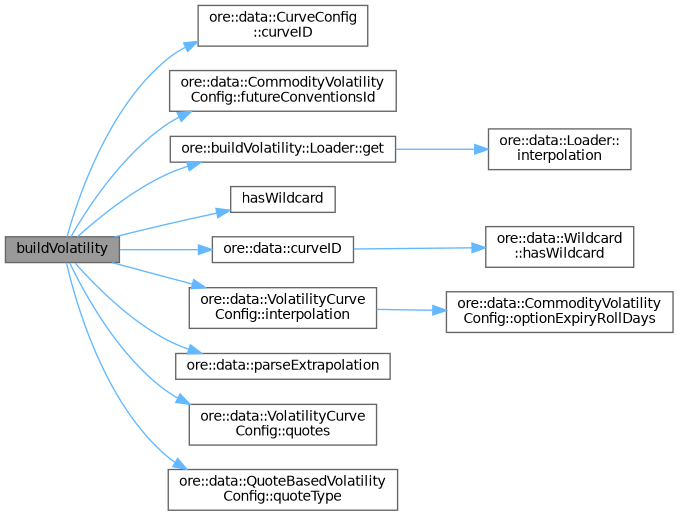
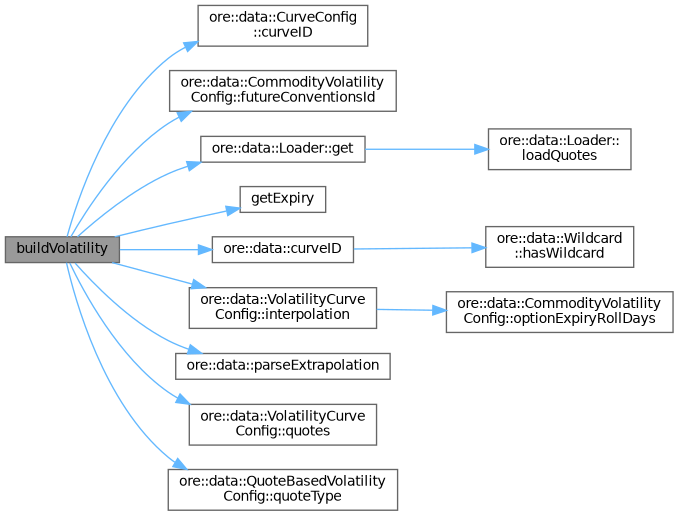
(283, 149) -> (283, 149)
(560, 149) -> (560, 149)
(283, 199) -> (283, 199)
